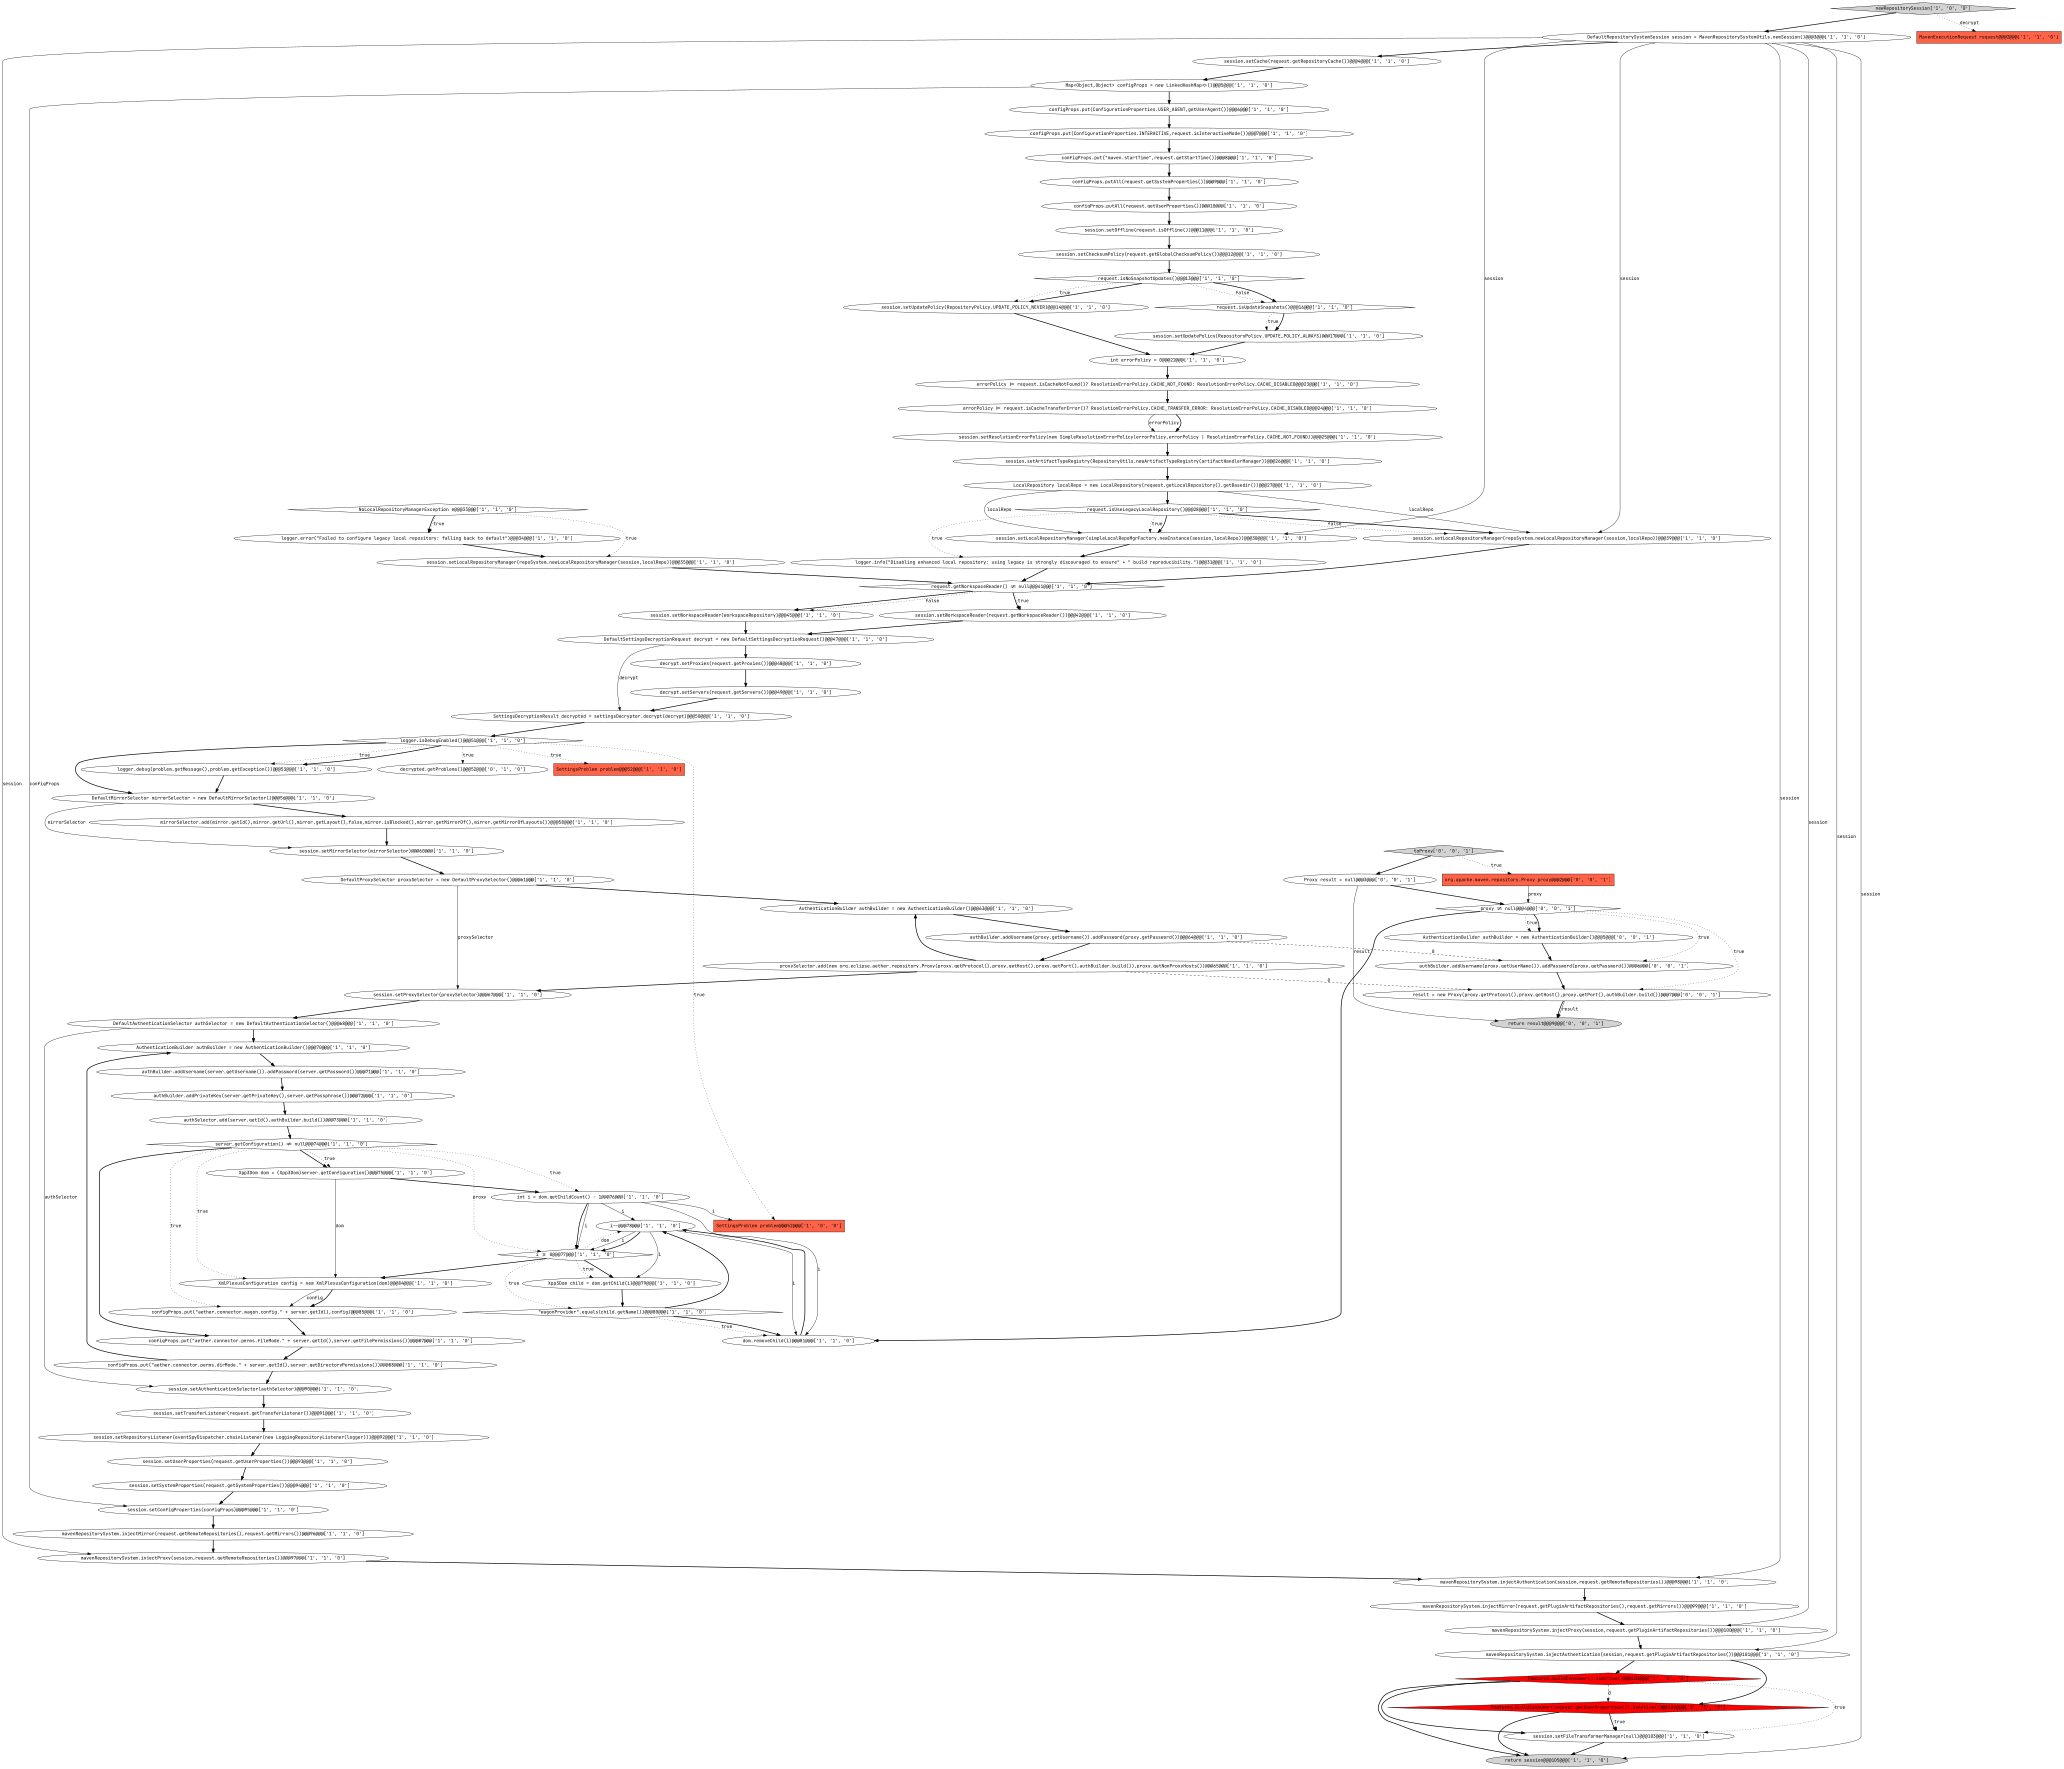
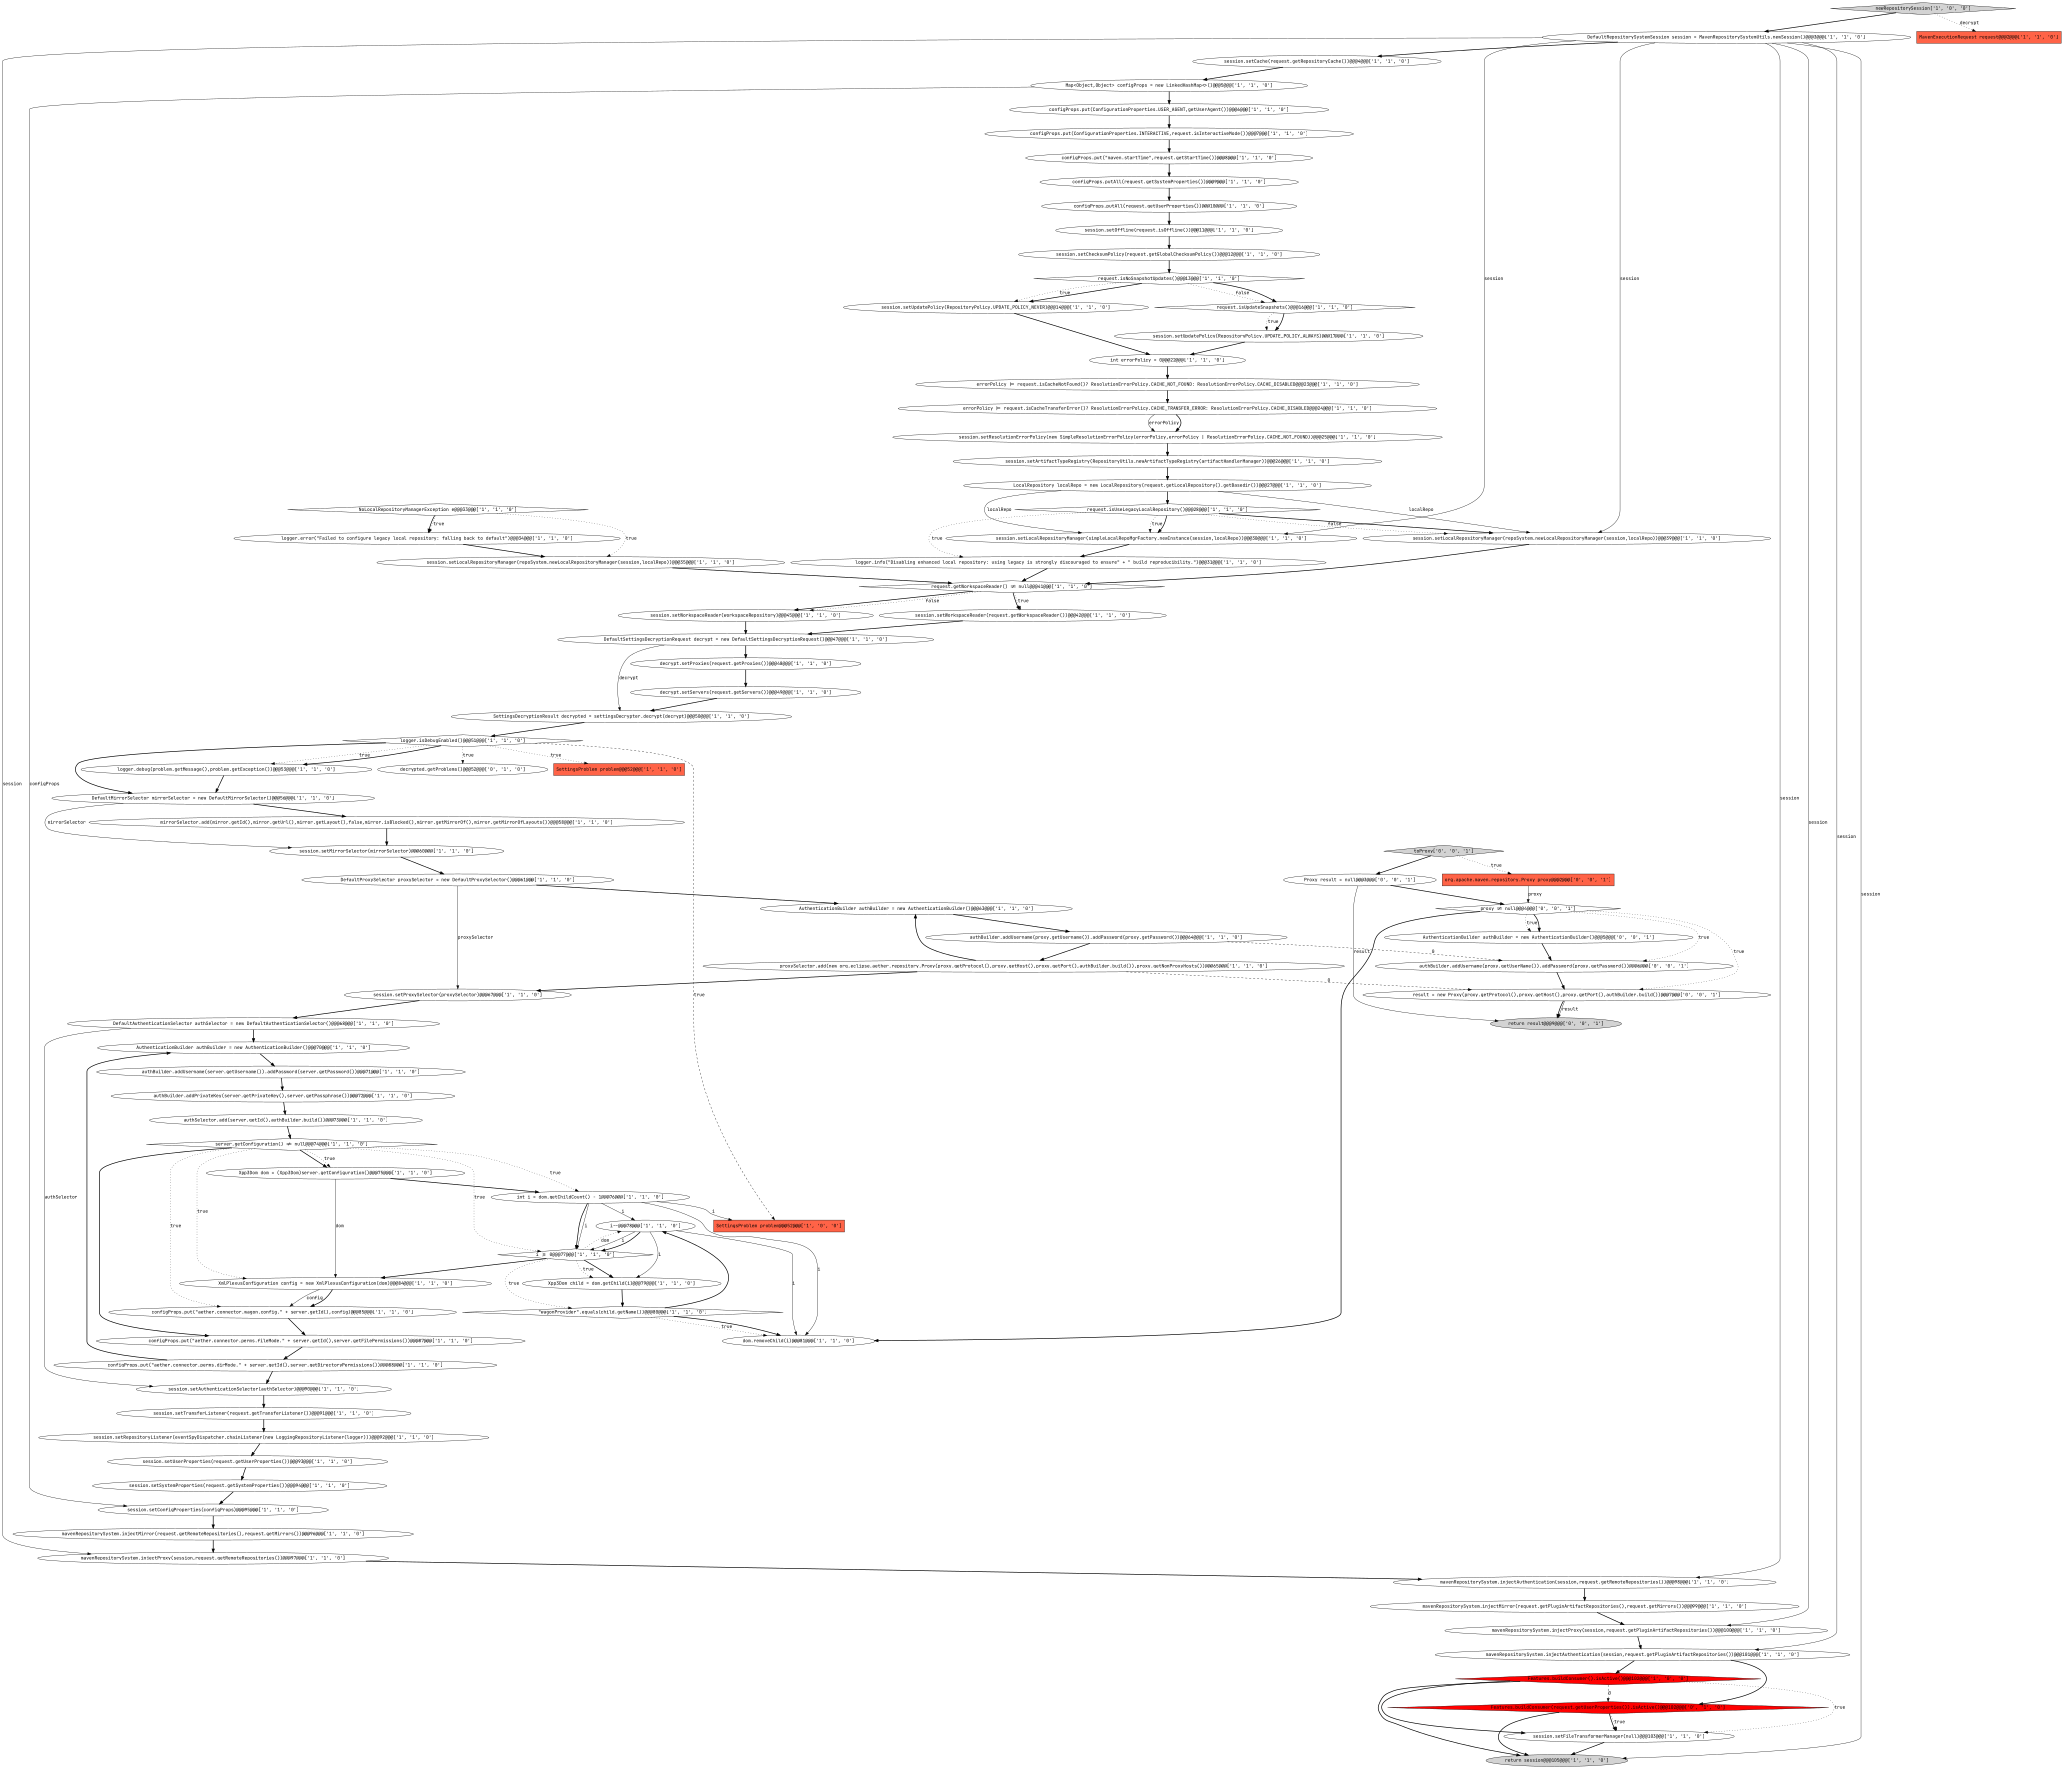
(694, 921) -> (694, 921)
(480, 1197) -> (480, 1197)
(787, 1248) -> none
